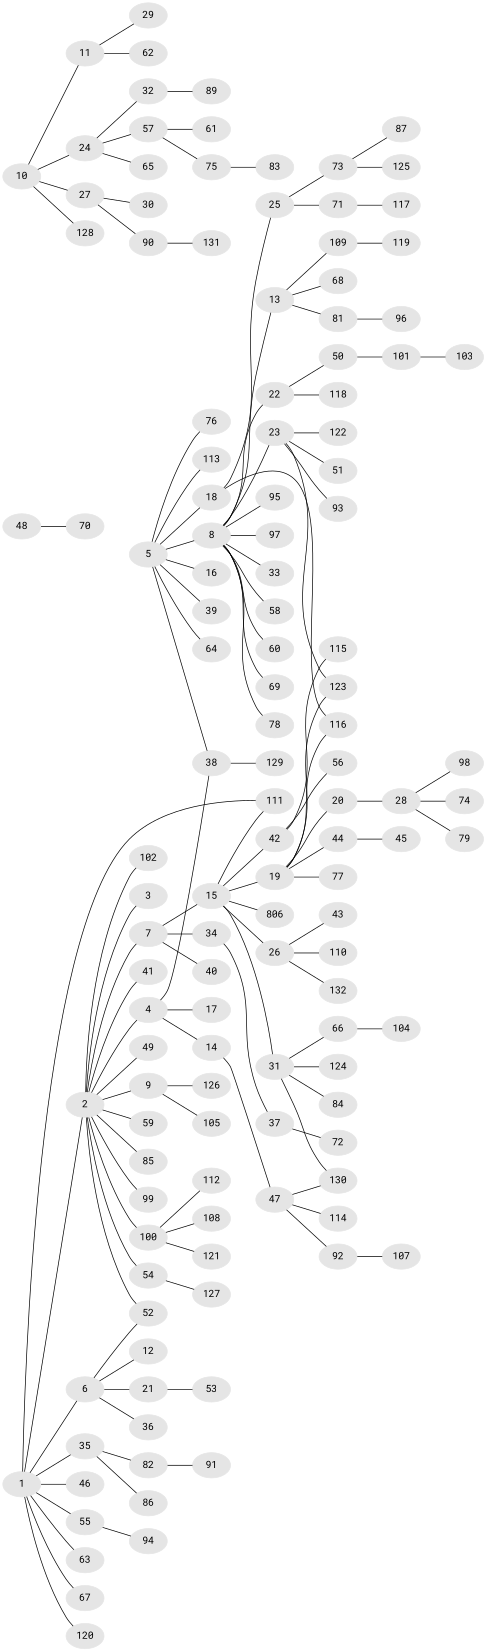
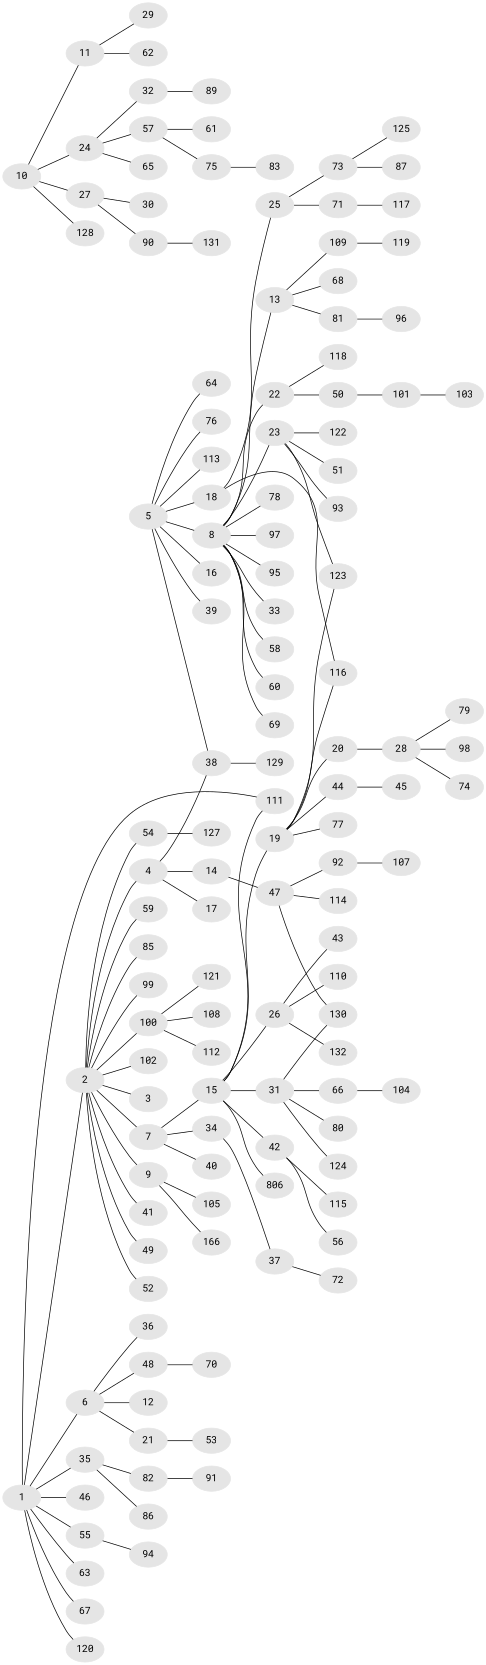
(212, 1086) -> (212, 1243)
(338, 1105) -> (338, 1129)
(115, 1350) -> (117, 1384)
